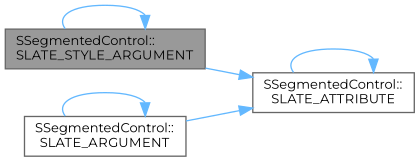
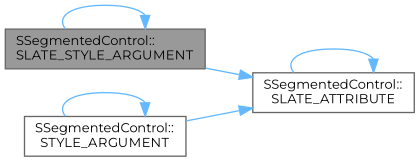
(105, 136) -> (105, 136)
